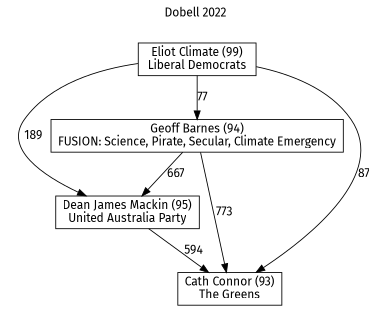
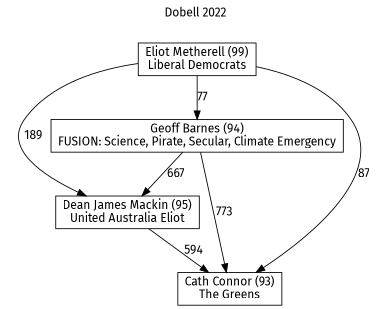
(197, 59) -> (197, 59)
(128, 212) -> (128, 212)
